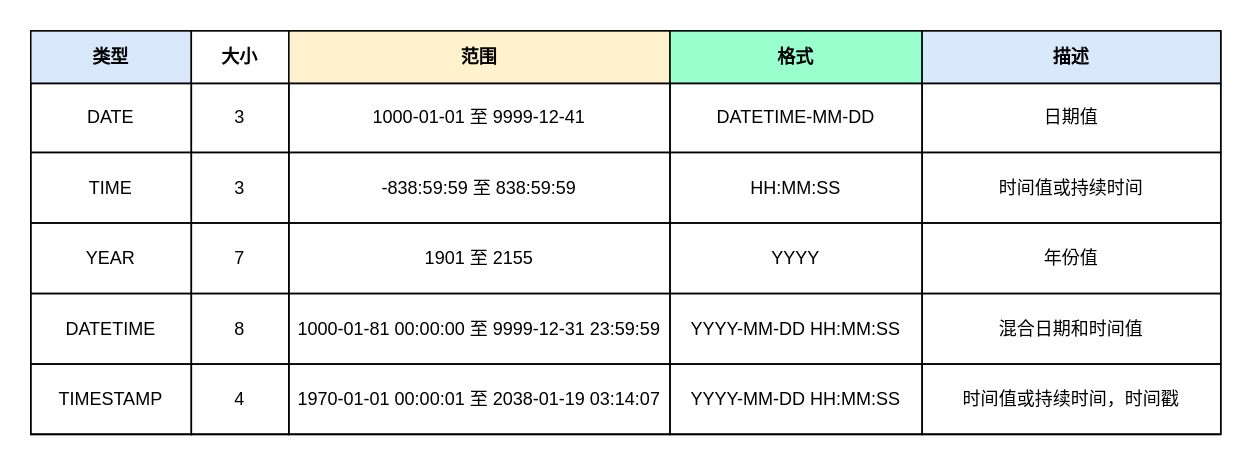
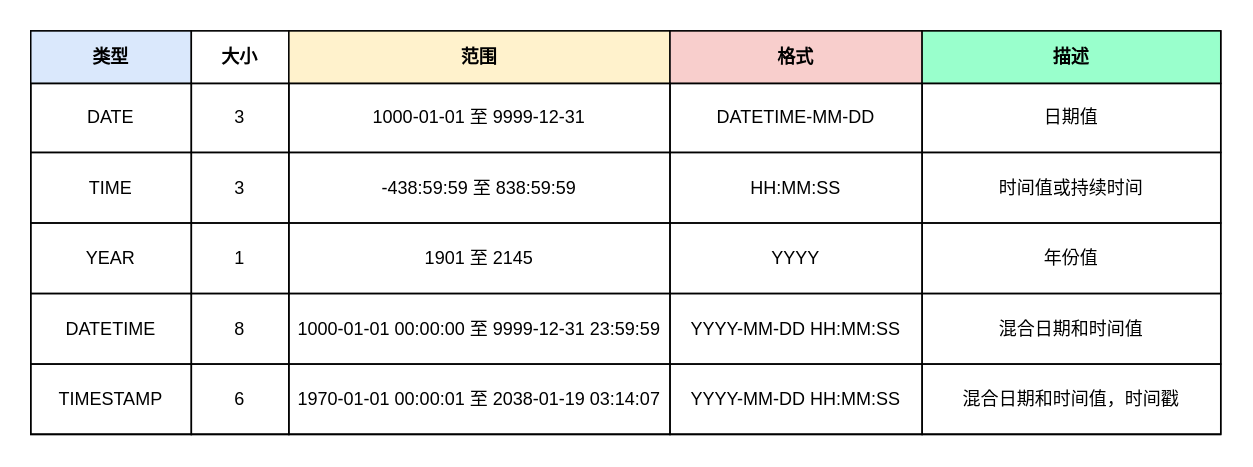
(796, 57) -> (796, 57)
(1071, 57) -> (1071, 57)
(479, 118) -> (479, 118)
(479, 188) -> (479, 188)
(240, 259) -> (240, 259)
(479, 259) -> (479, 259)
(479, 329) -> (479, 329)
(240, 400) -> (240, 400)
(1071, 400) -> (1071, 400)
